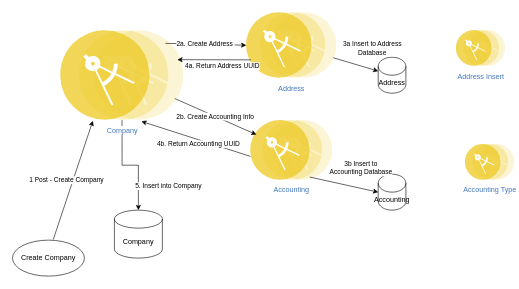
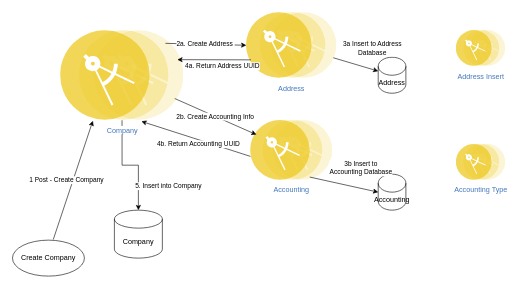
(490, 162) -> (481, 162)
